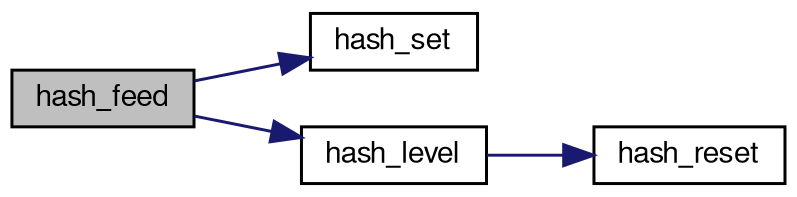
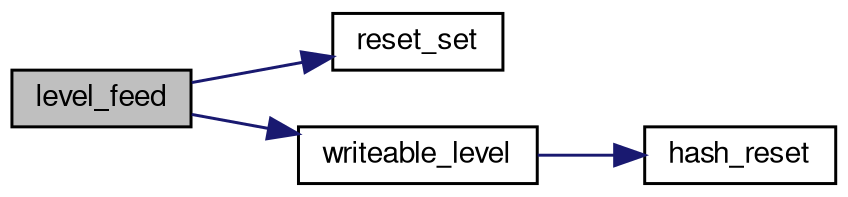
(394, 42) -> (418, 42)
(103, 98) -> (101, 98)
(394, 155) -> (418, 155)
